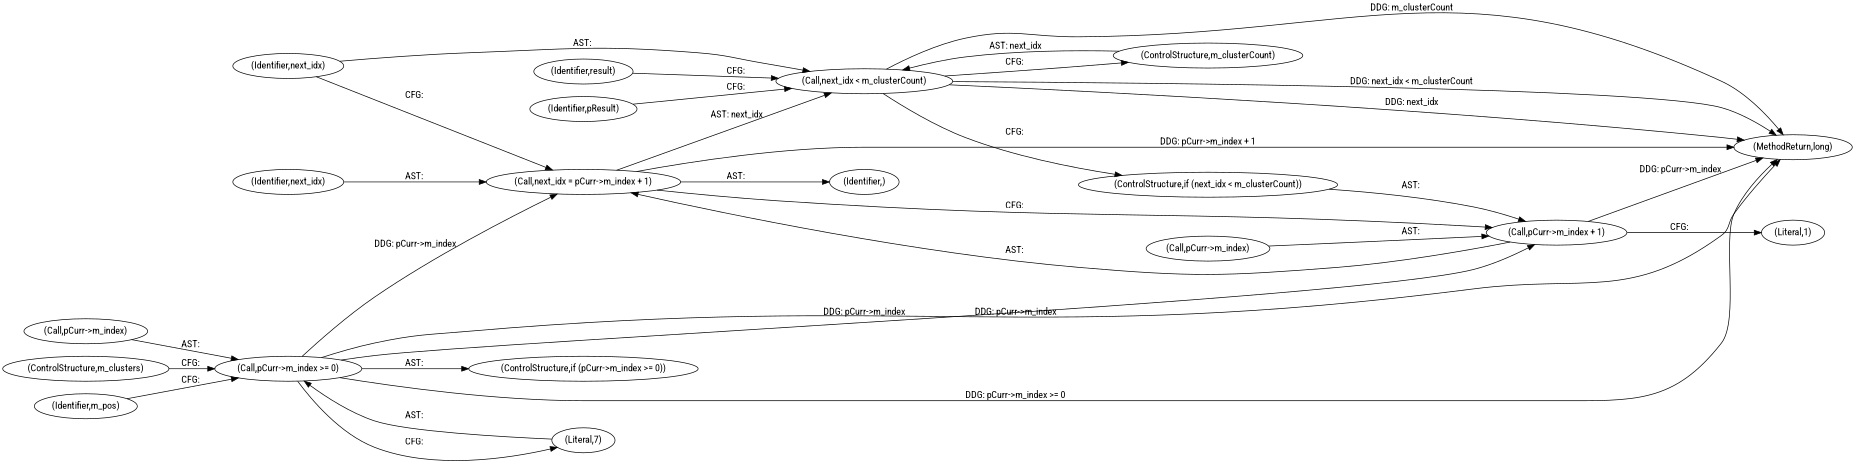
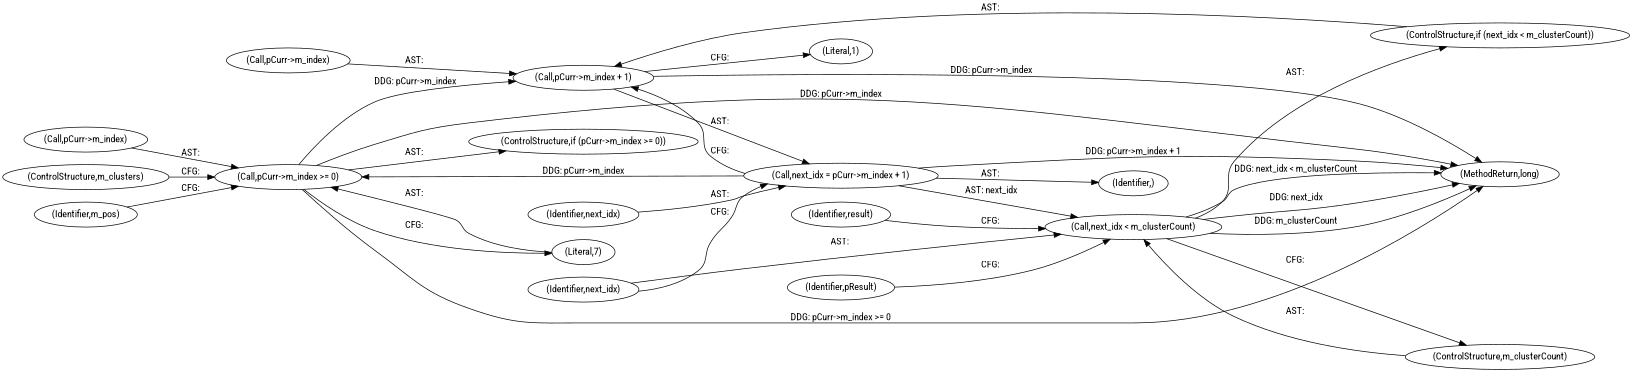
(1016, 46) -> (1296, 311)
(1016, 132) -> (1296, 73)
(420, 268) -> (556, 176)
